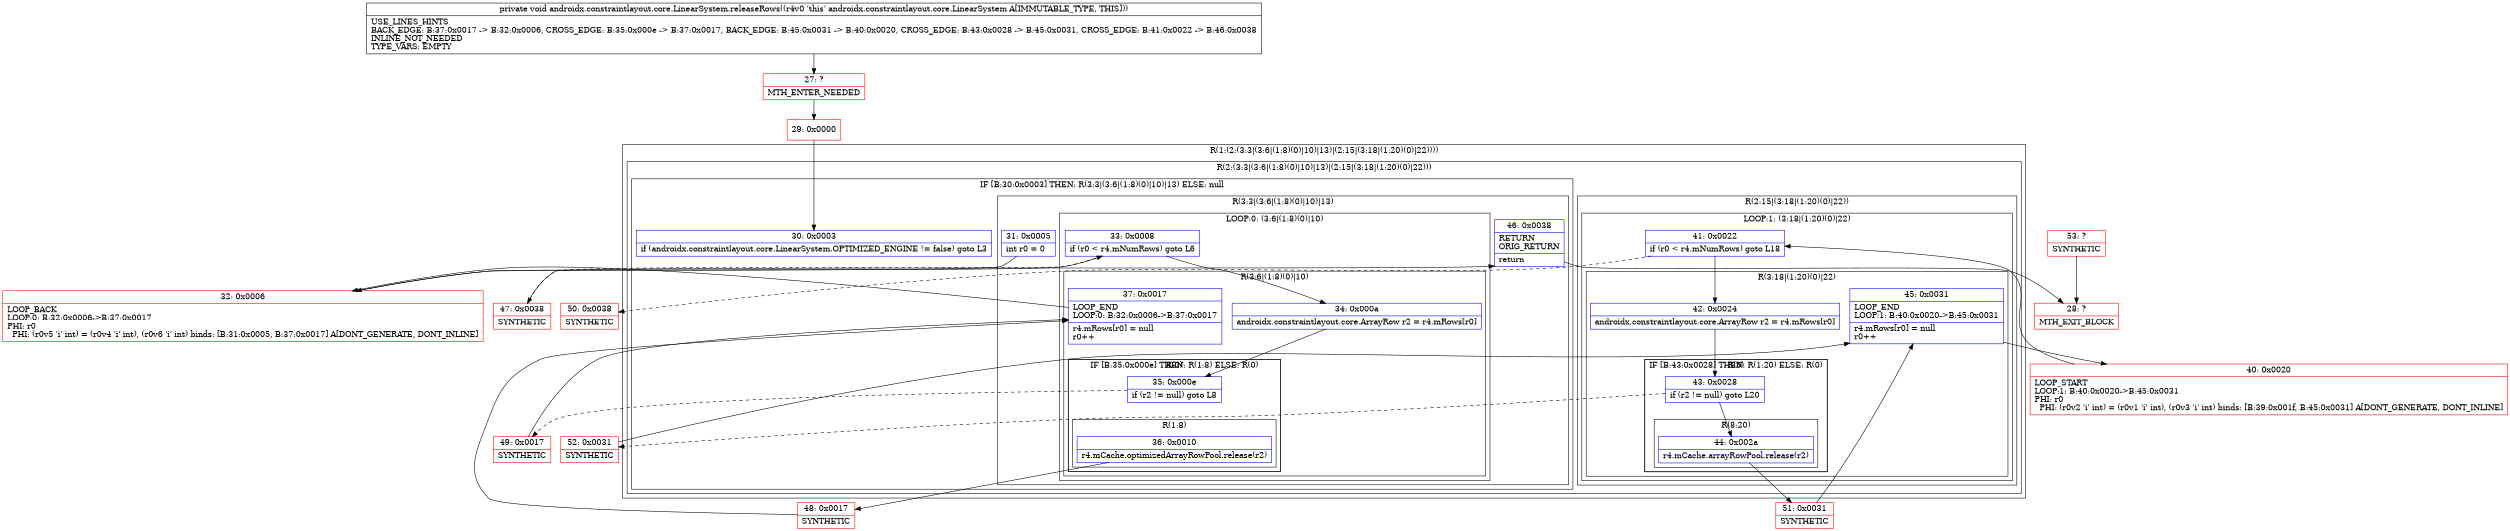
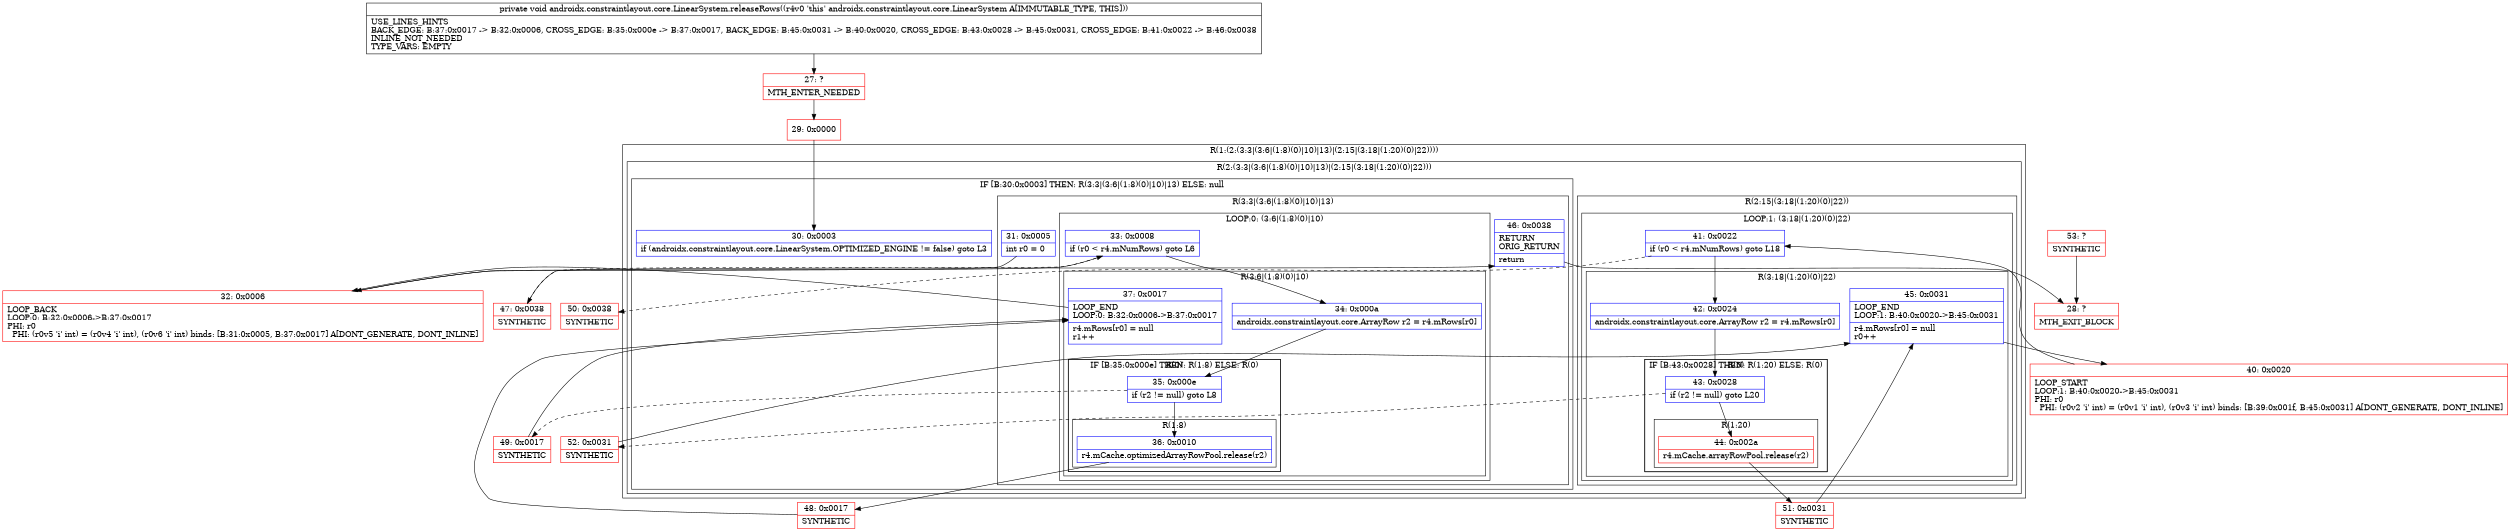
(1084, 337) -> (1084, 337)
none -> (1174, 413)
(1736, 426) -> (1736, 426)
(1736, 450) -> (1736, 450)
